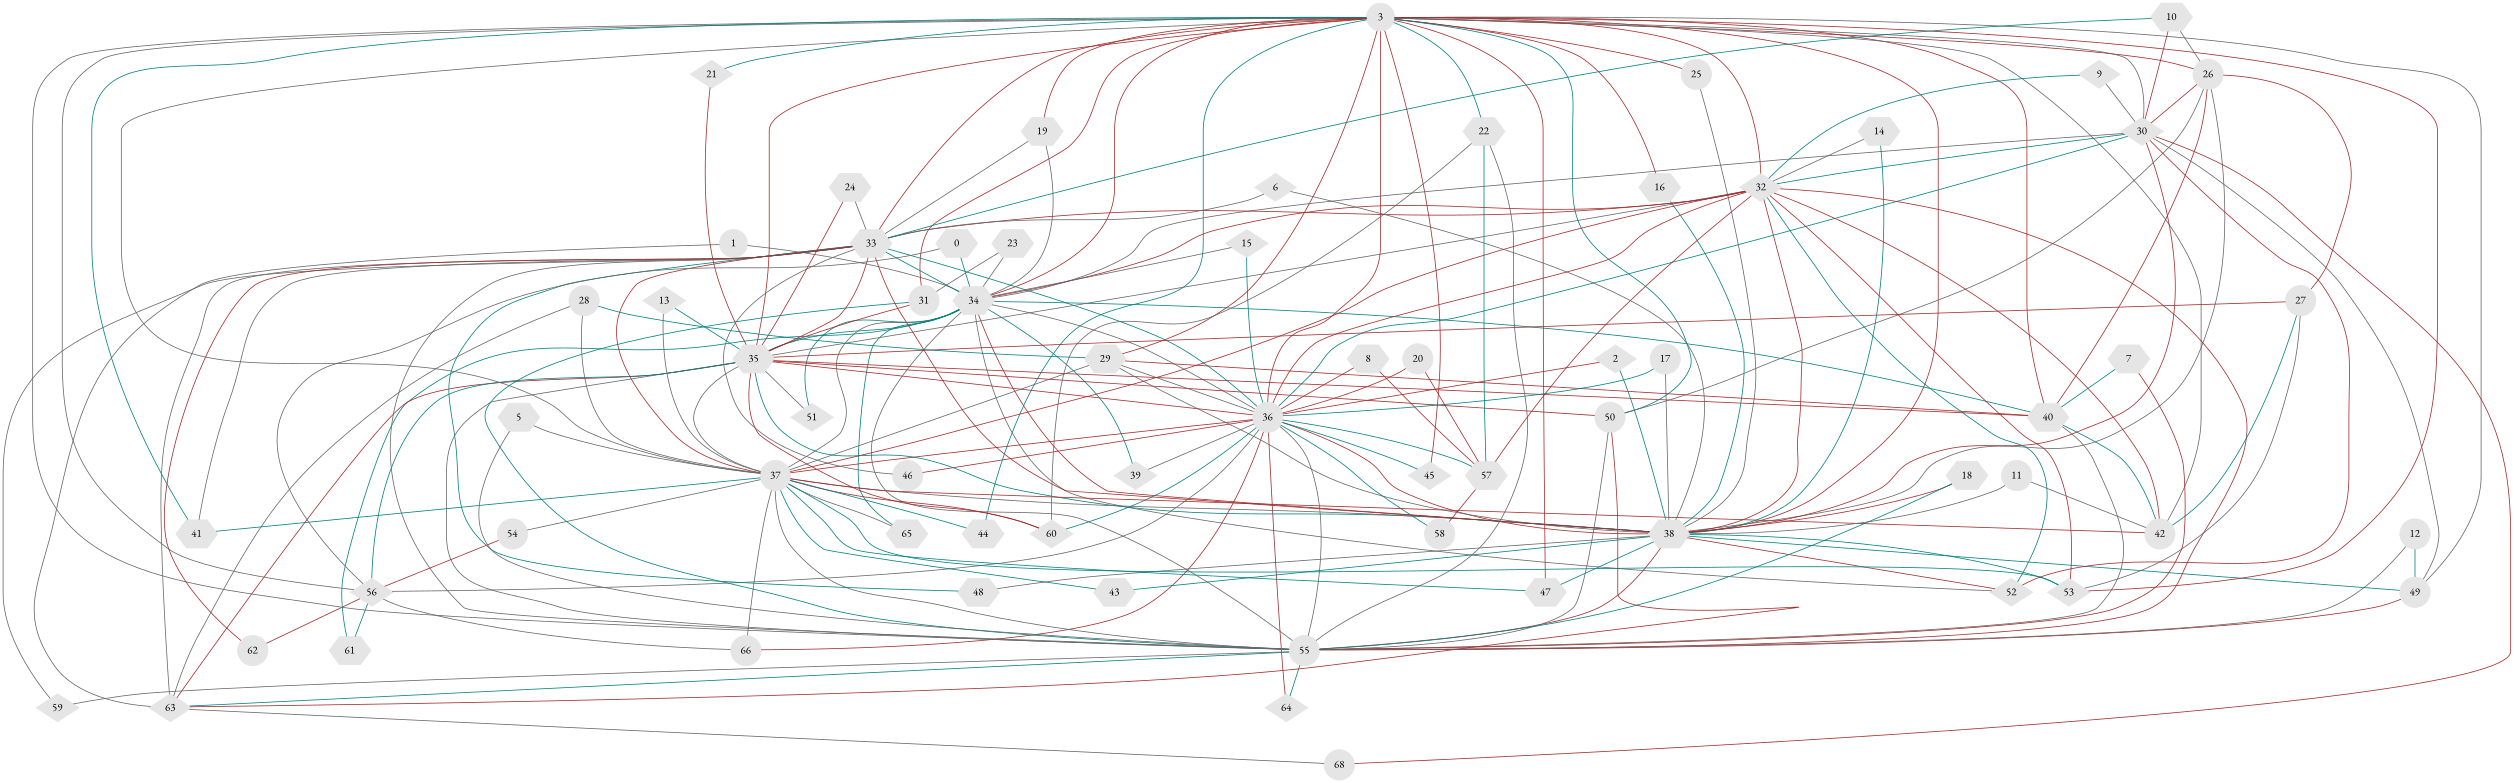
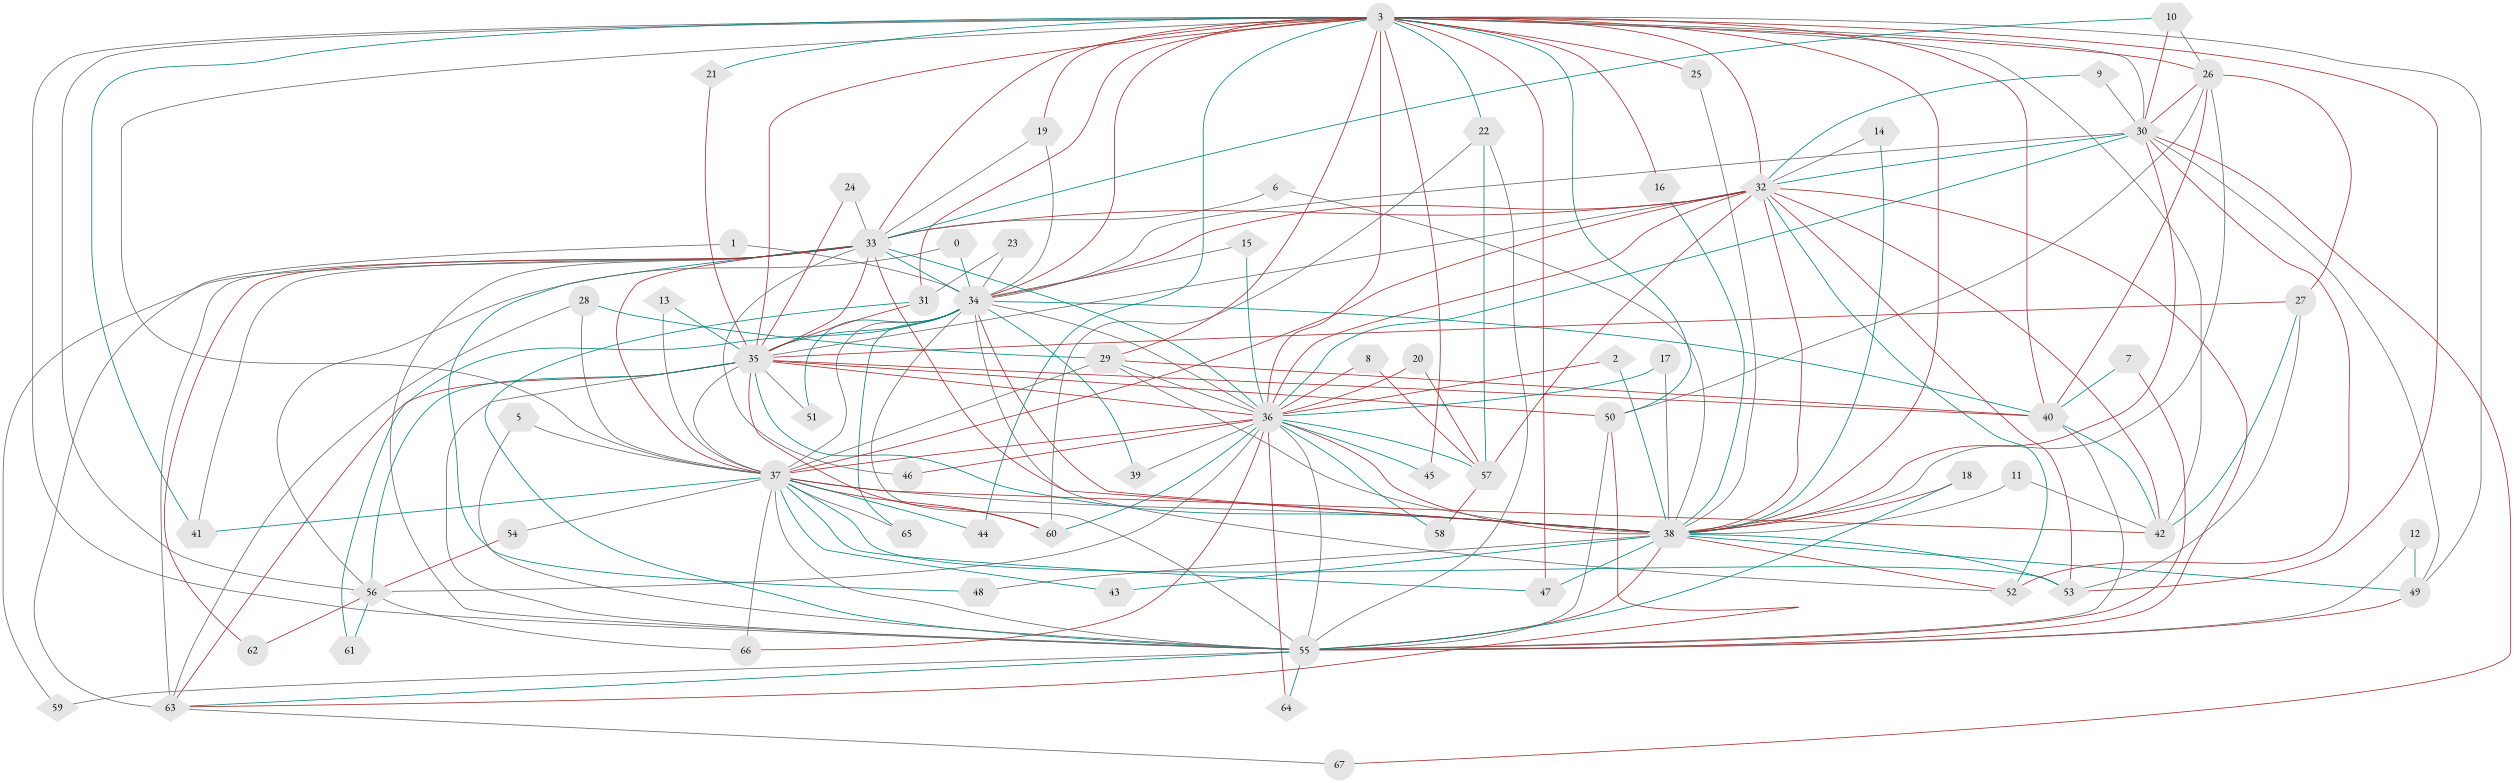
(1339, 765) -> (1339, 765)
